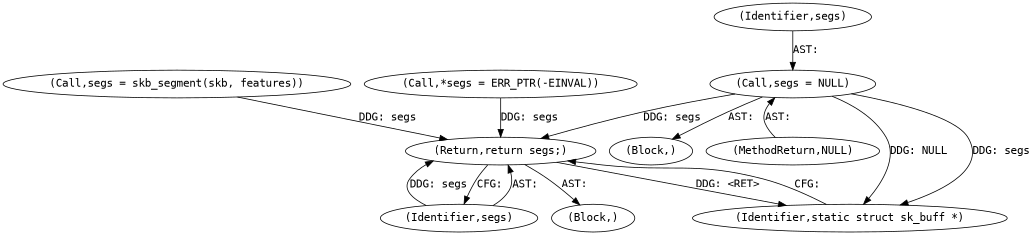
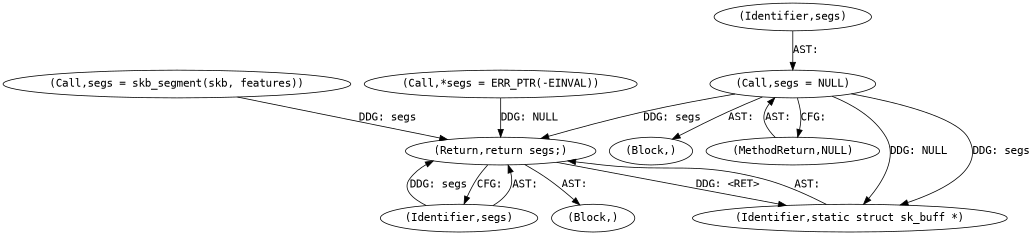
none -> (801, 114)
(530, 118) -> (530, 118)
(811, 185) -> (811, 185)
